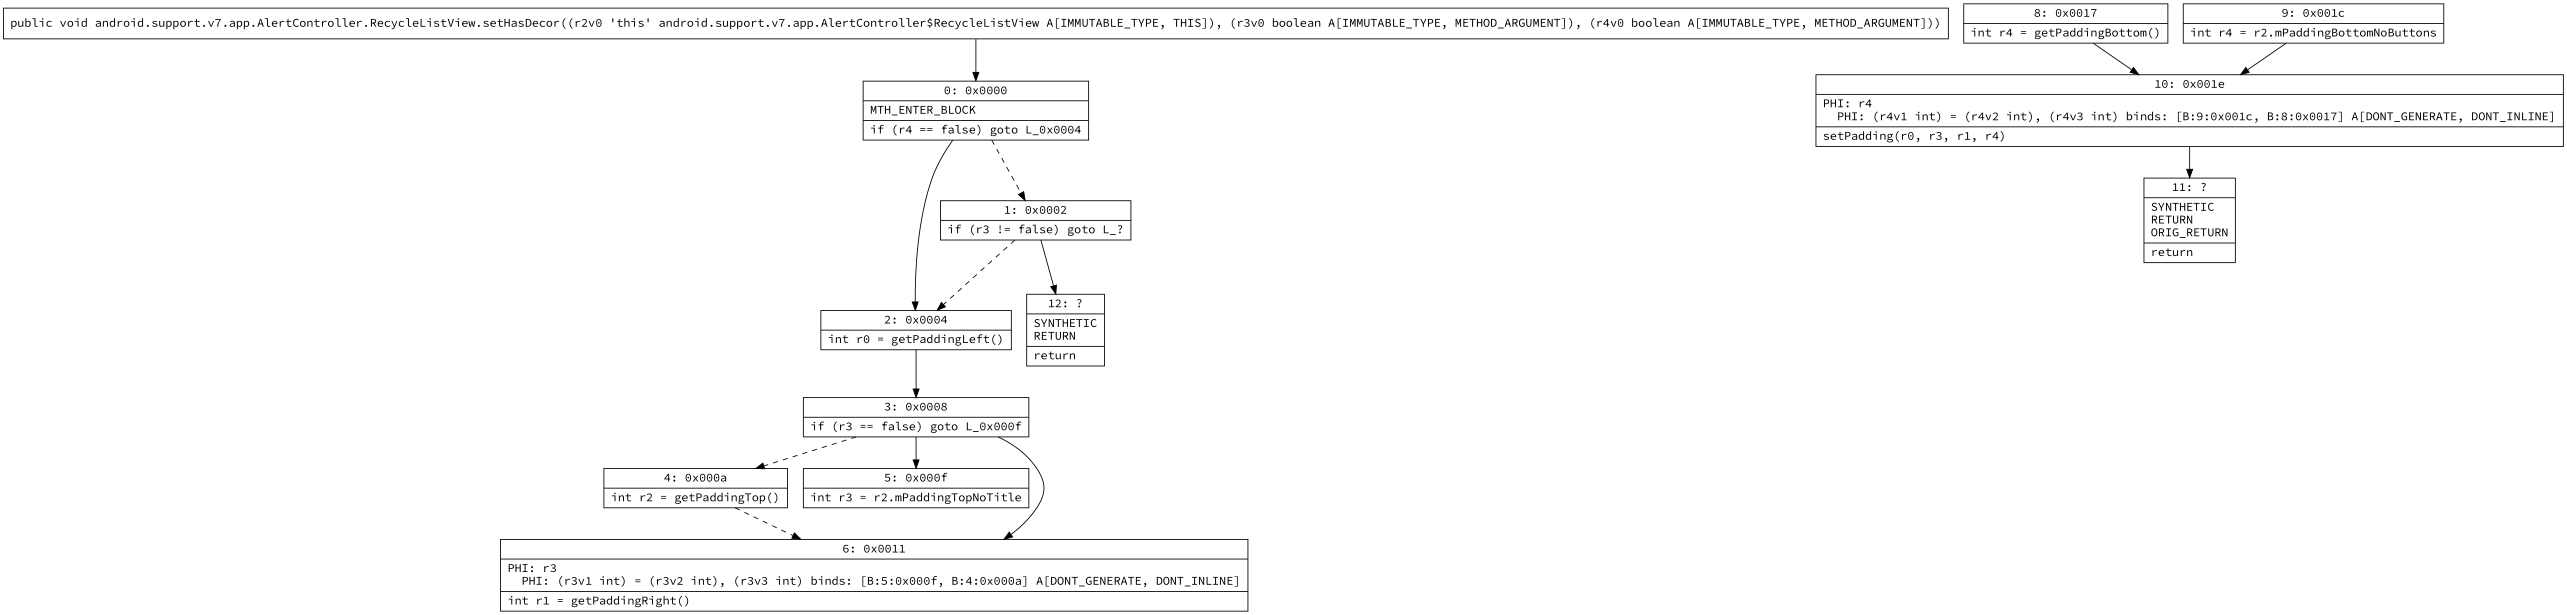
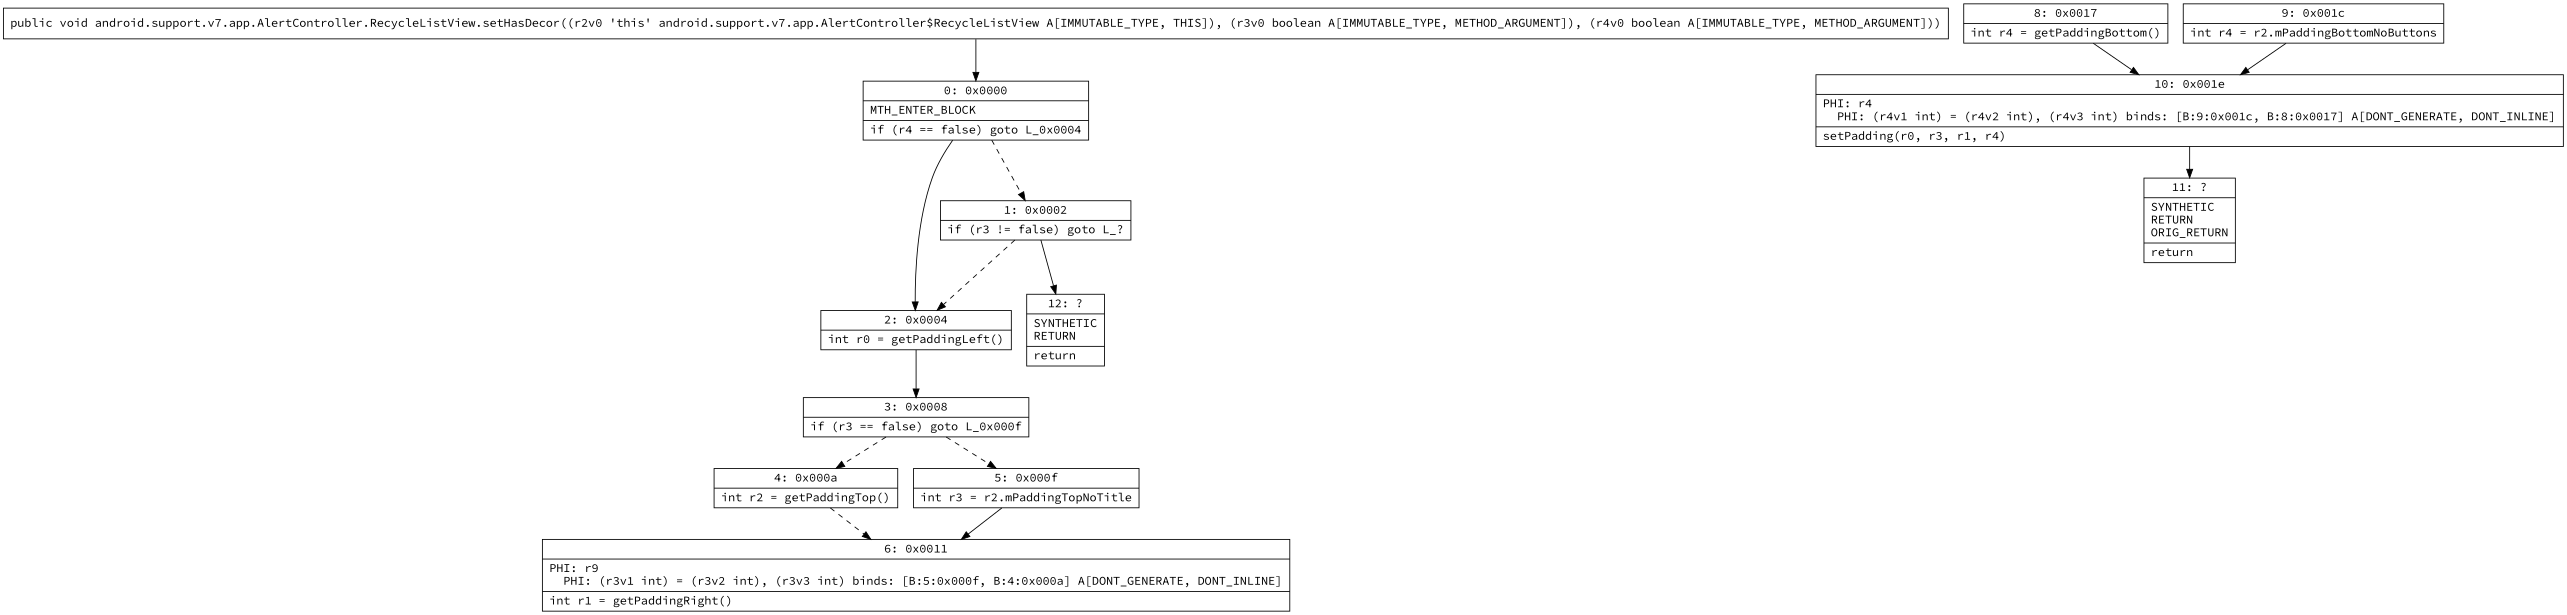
(916, 448) -> (967, 450)
(1043, 482) -> (985, 521)
(536, 568) -> (578, 568)
